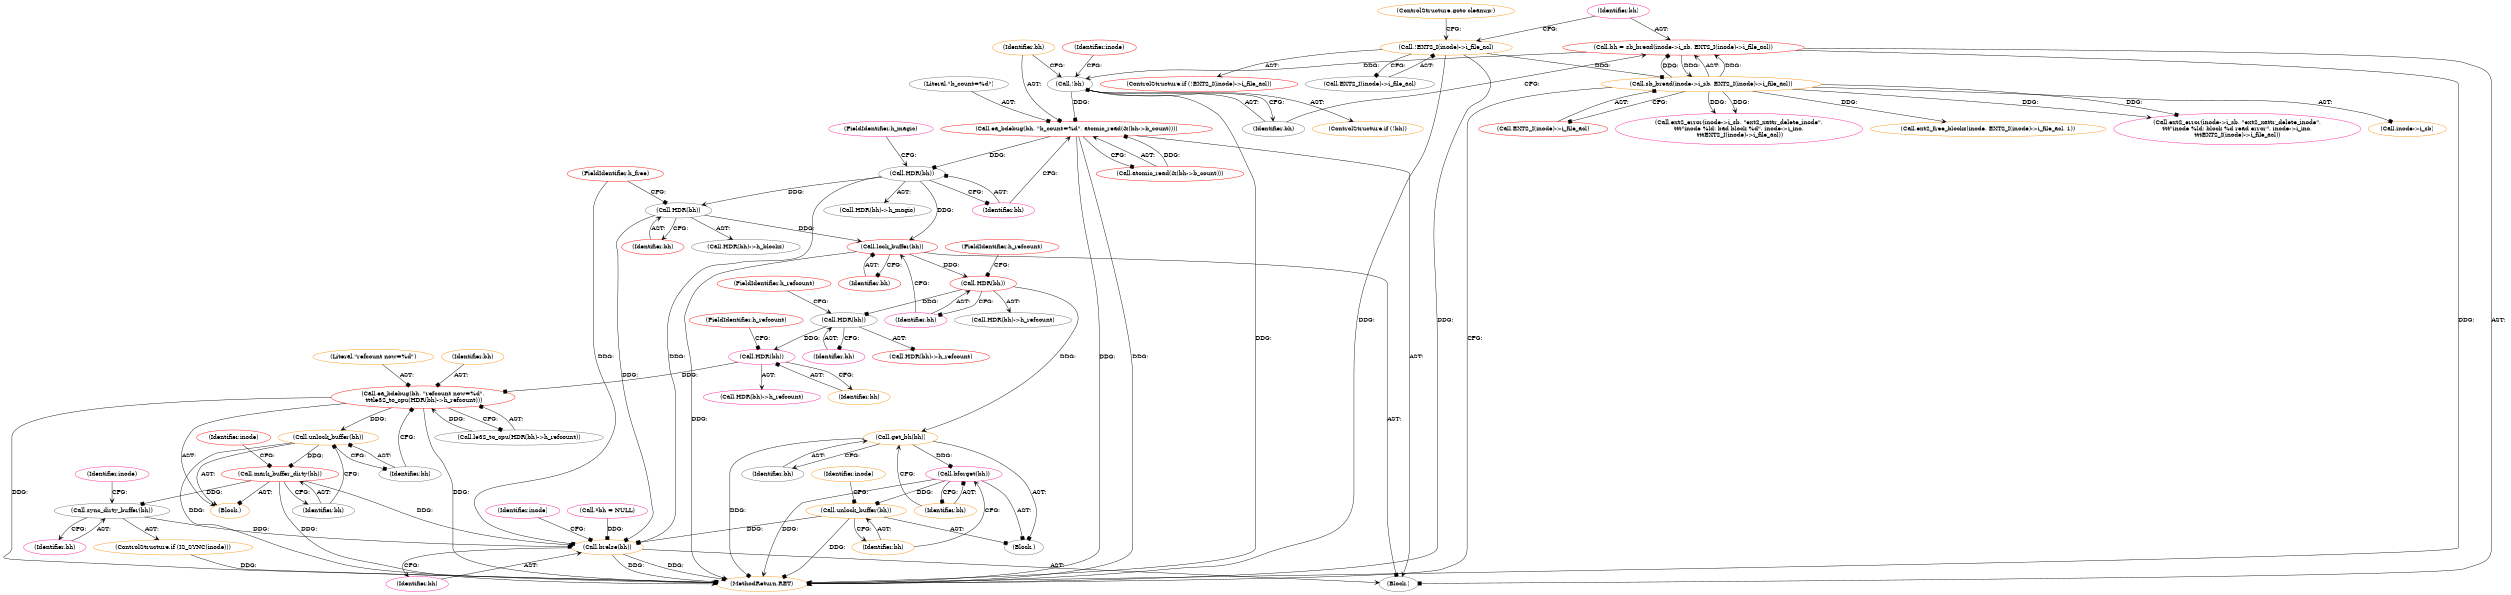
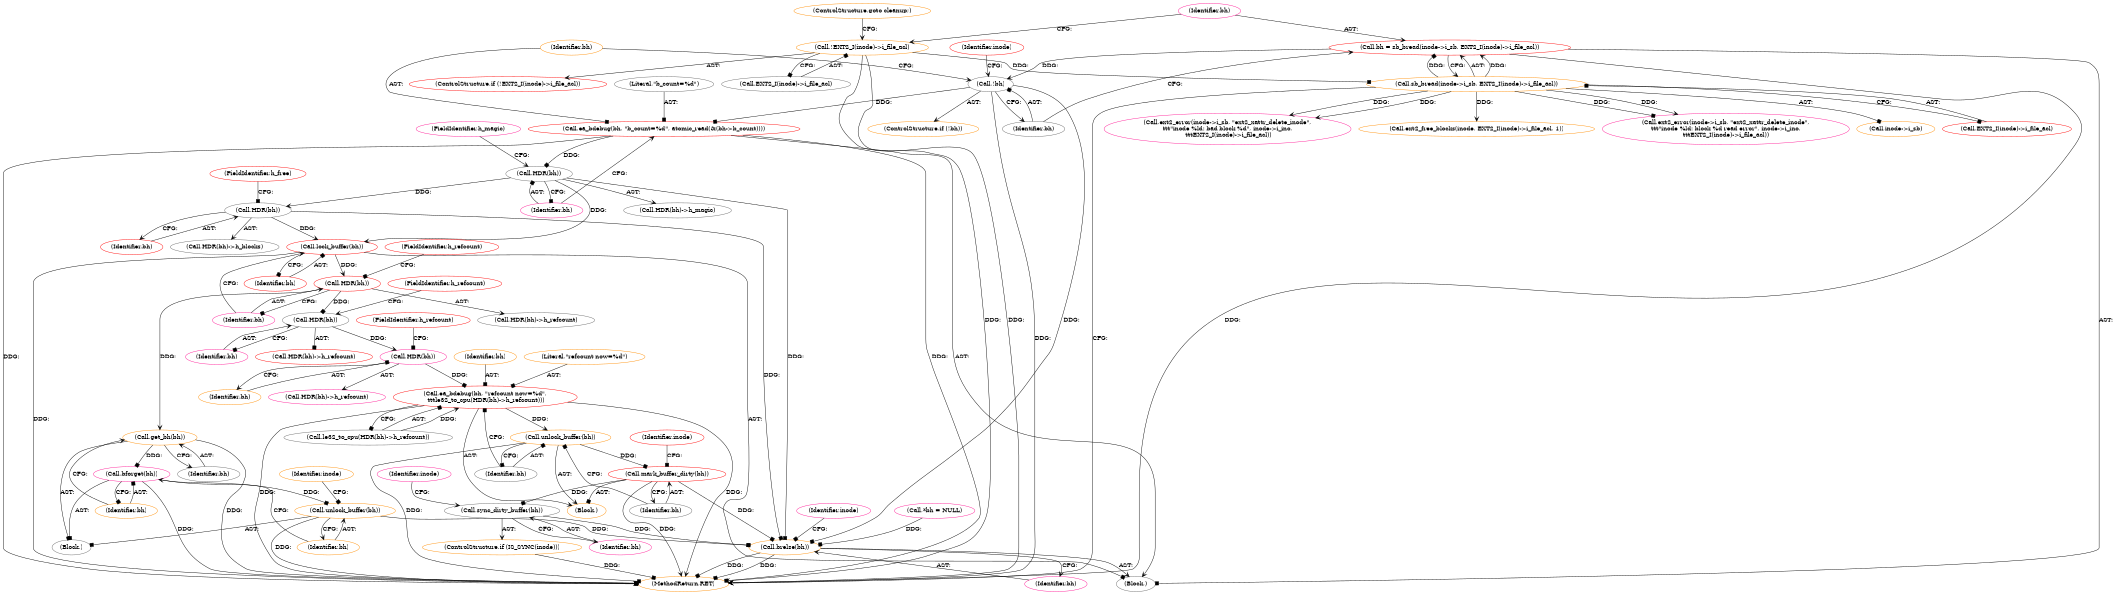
(1693, 66) -> (1459, 66)
(1170, 174) -> none
(610, 439) -> (1051, 351)
